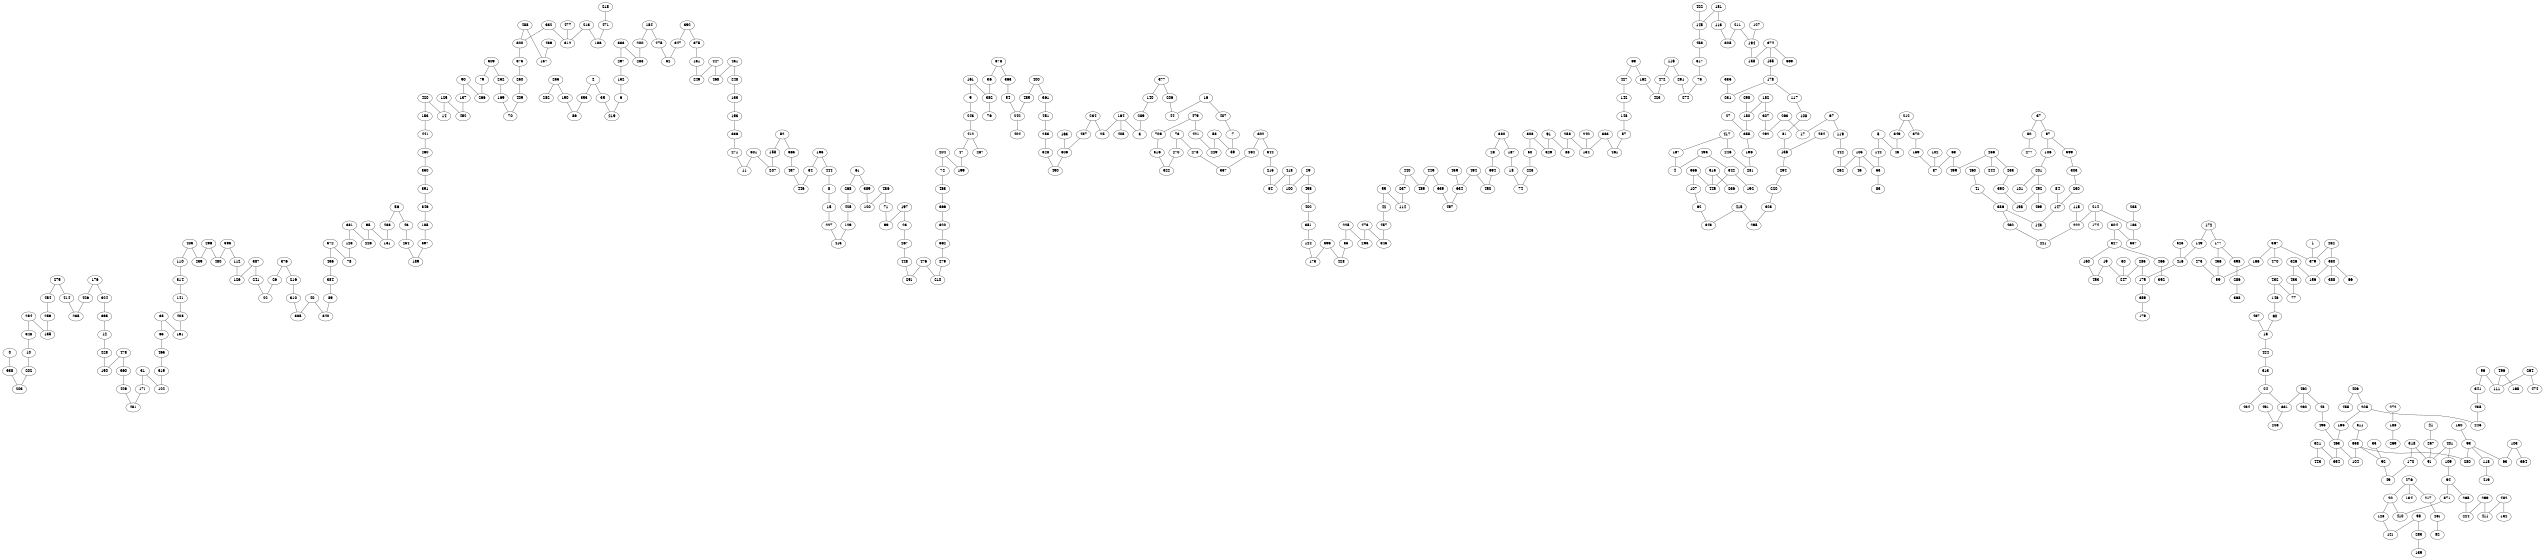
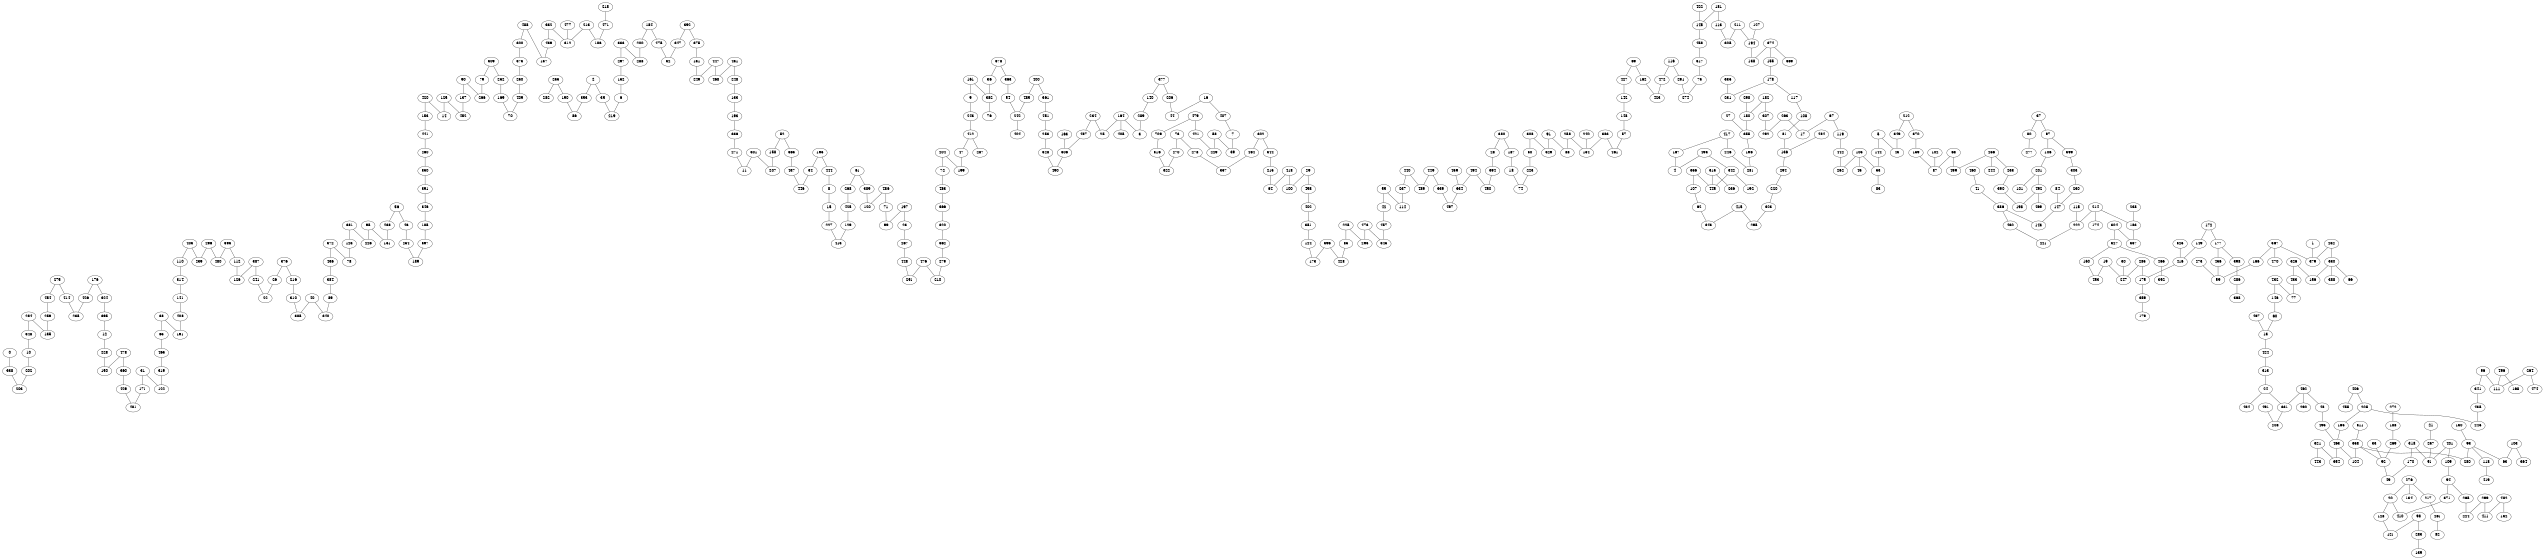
(534, 34) -> (549, 34)
none -> (2387, 454)
